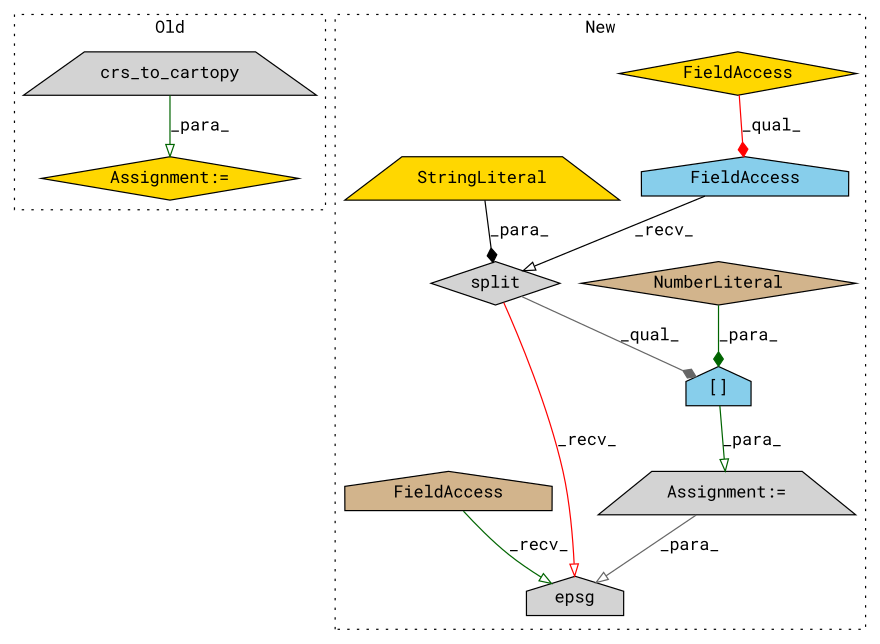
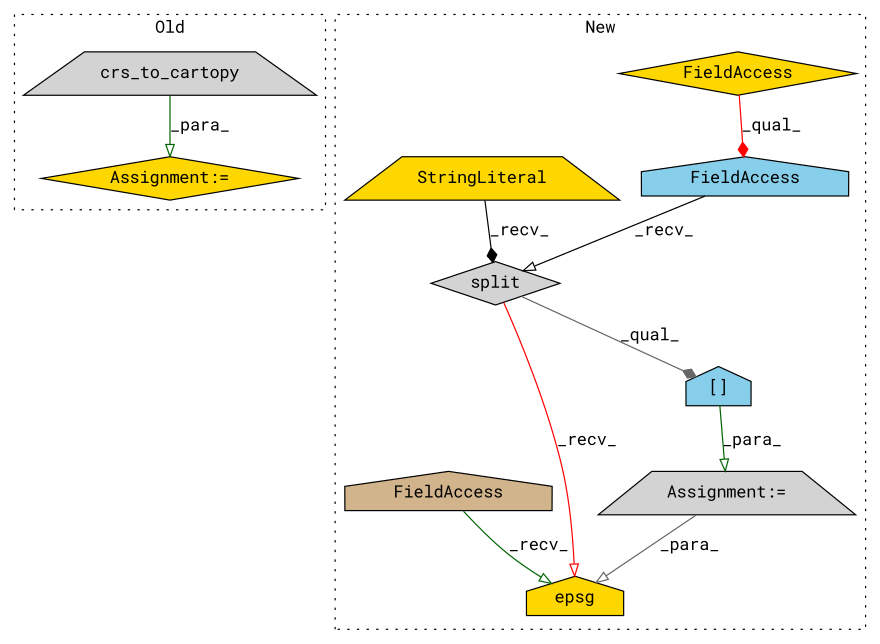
(520, 231) -> (520, 231)
(719, 283) -> none
(575, 598) -> (575, 598)
